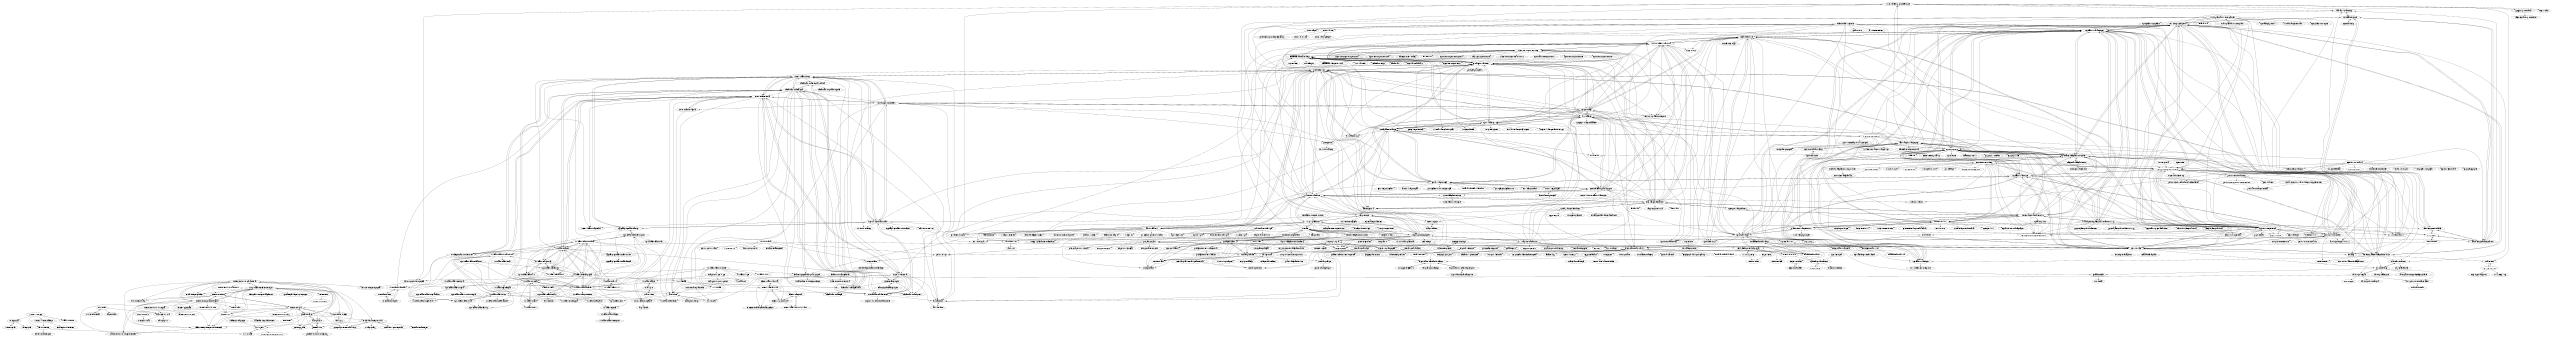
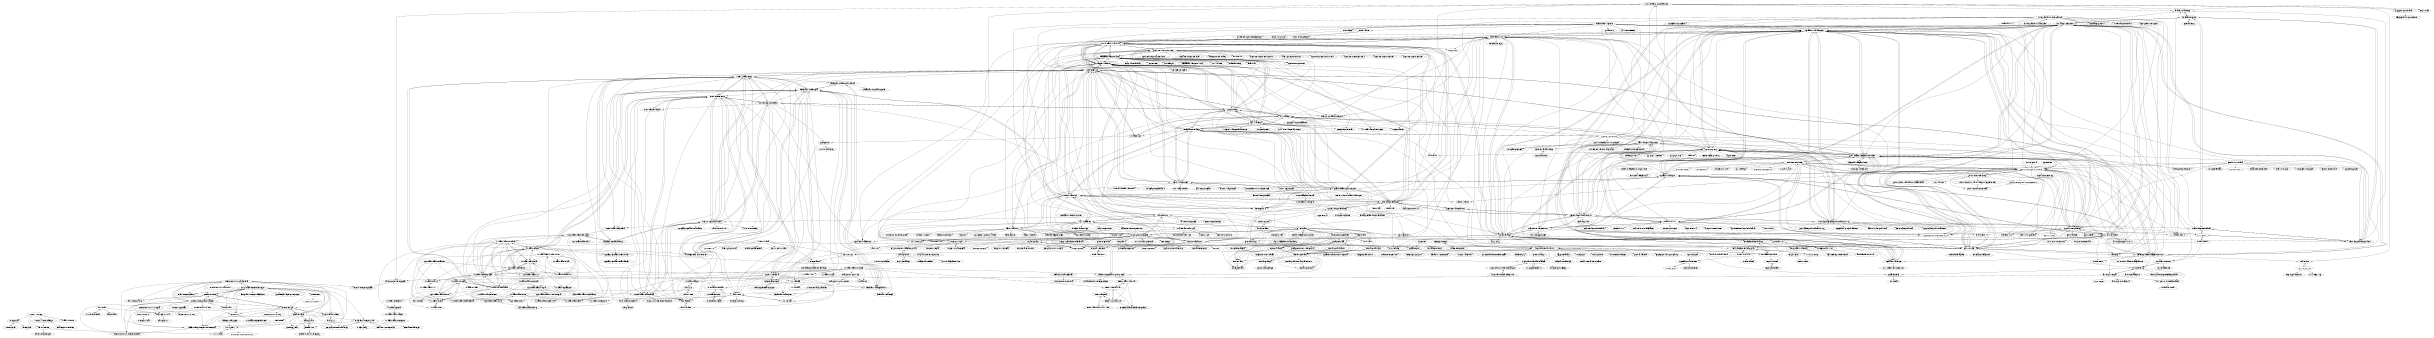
(609, 239) -> (598, 232)
(766, 242) -> (763, 242)
(265, 321) -> (257, 321)
